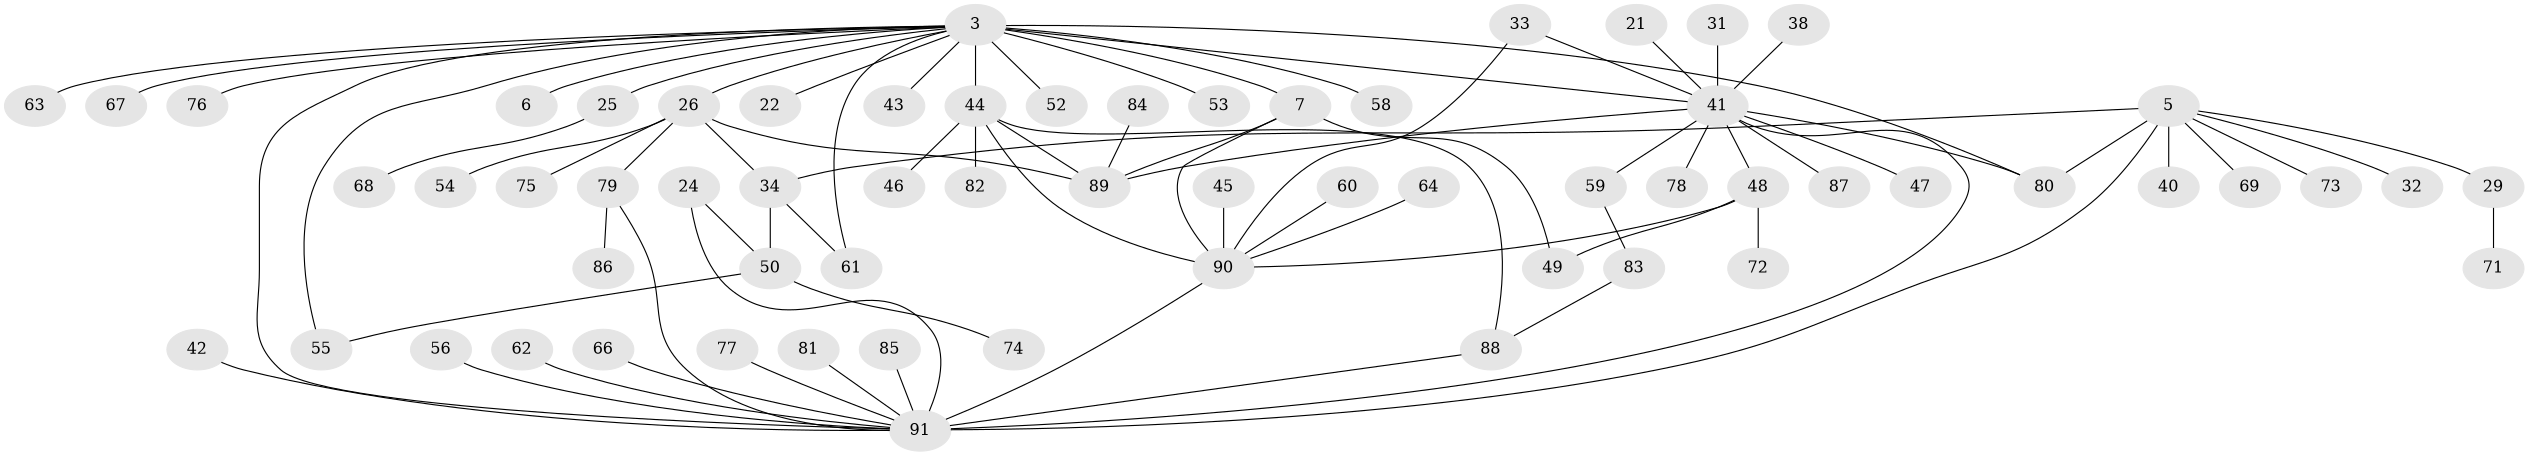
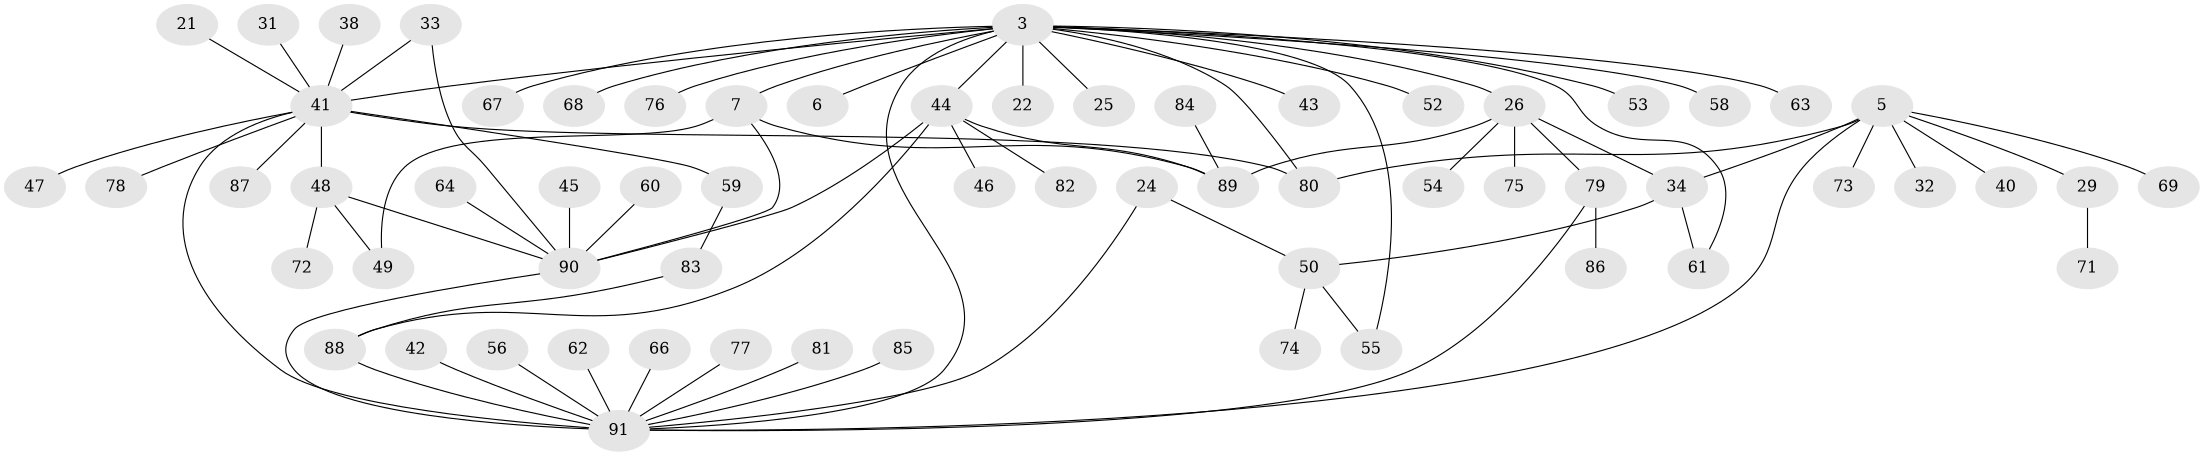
(1336, 144) -> none
(486, 147) -> (694, 66)
